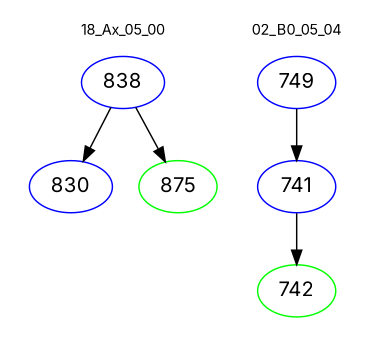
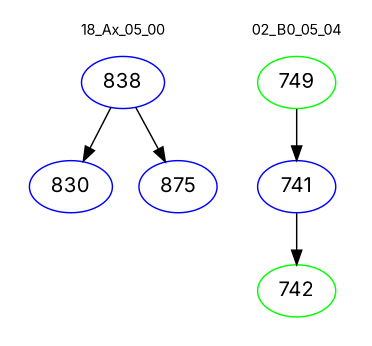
(297, 82) -> (297, 82)
(178, 187) -> (178, 187)
